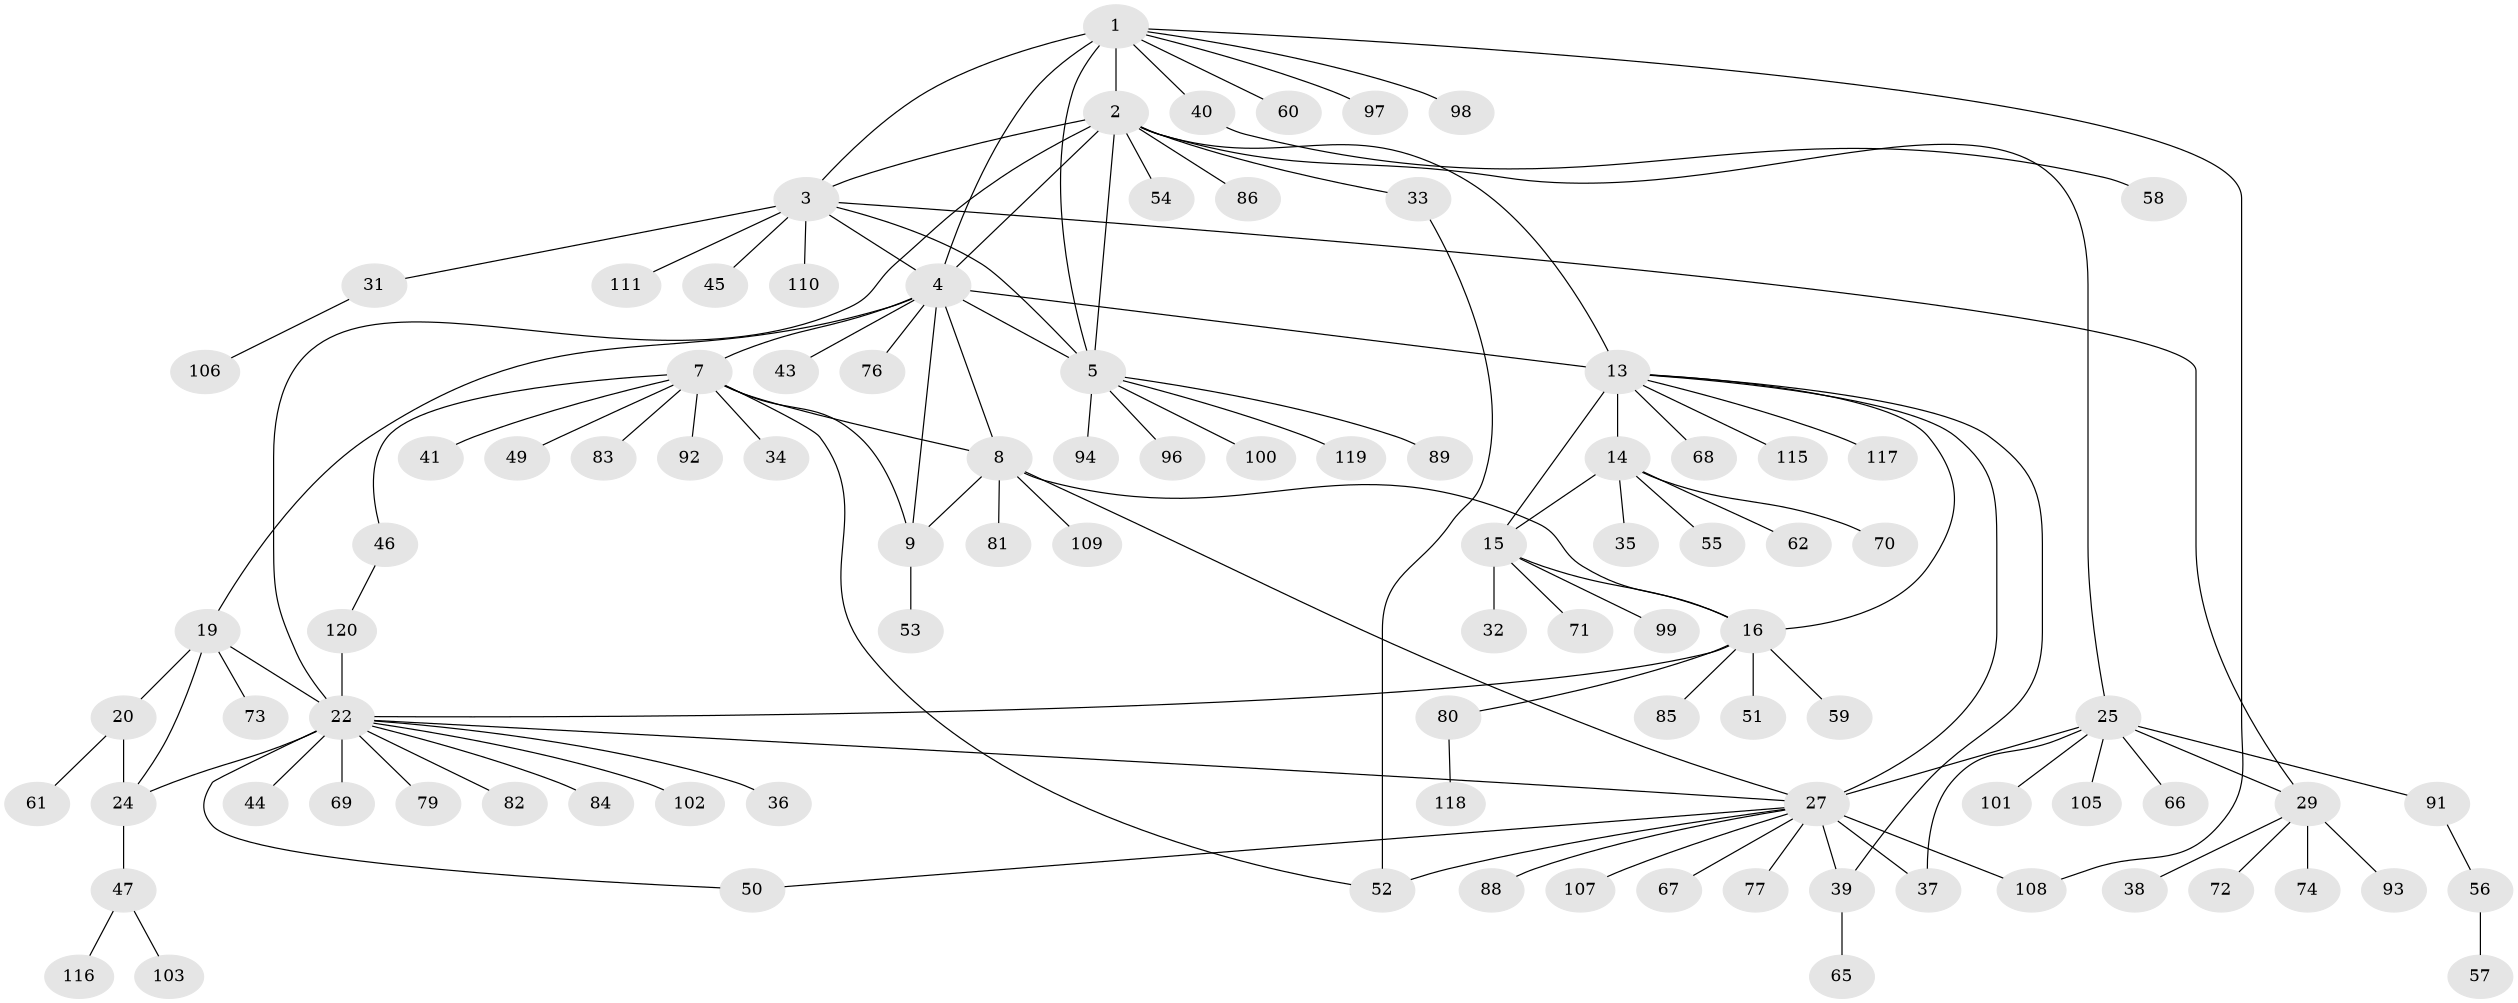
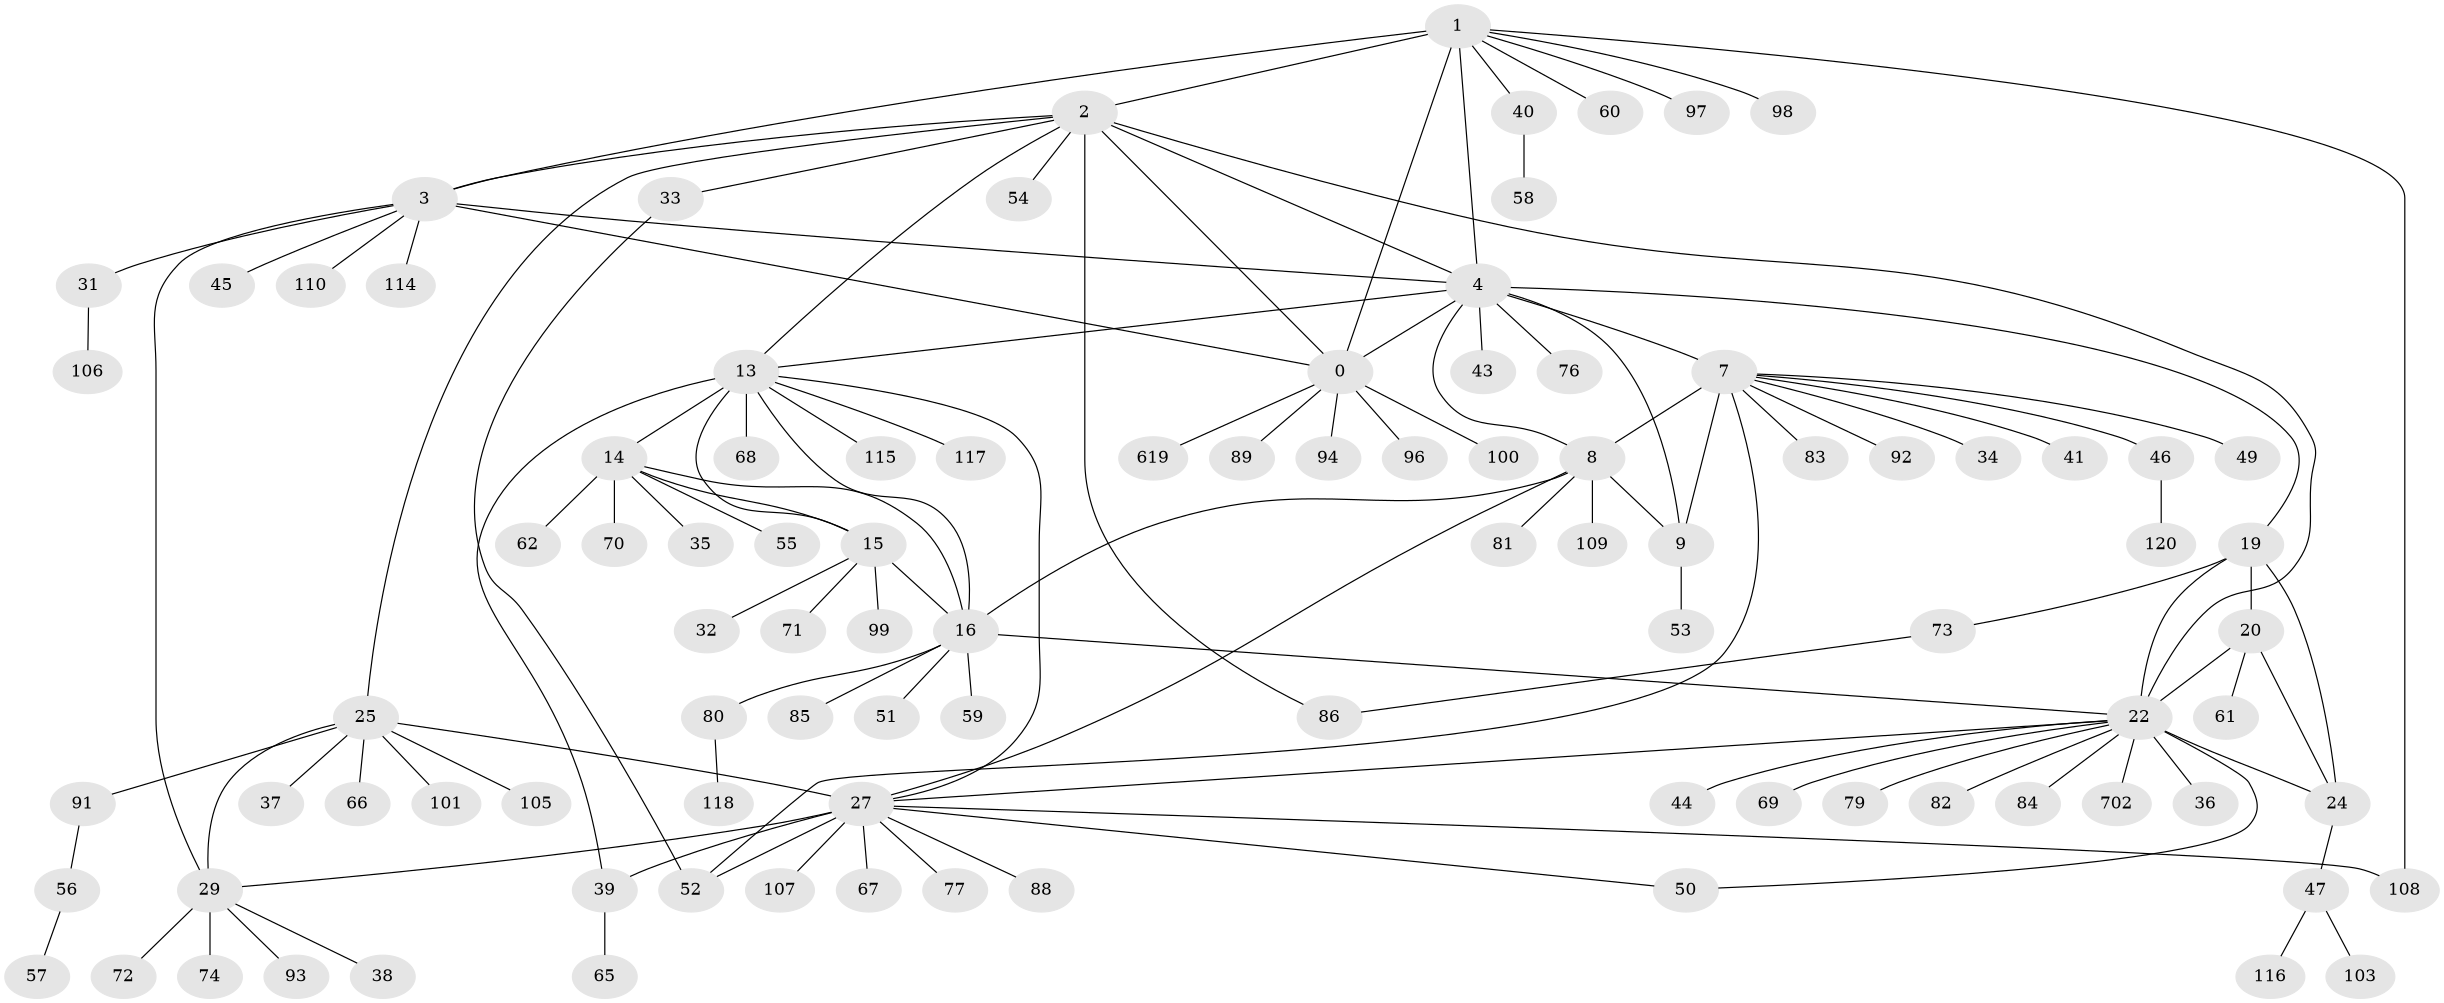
(626, 286) -> (401, 286)
(1093, 372) -> (1340, 372)
(1351, 458) -> (1153, 458)
none -> (834, 488)
none -> (1650, 673)
(342, 675) -> (2195, 674)
(690, 804) -> (2117, 804)
(1866, 842) -> (538, 857)
